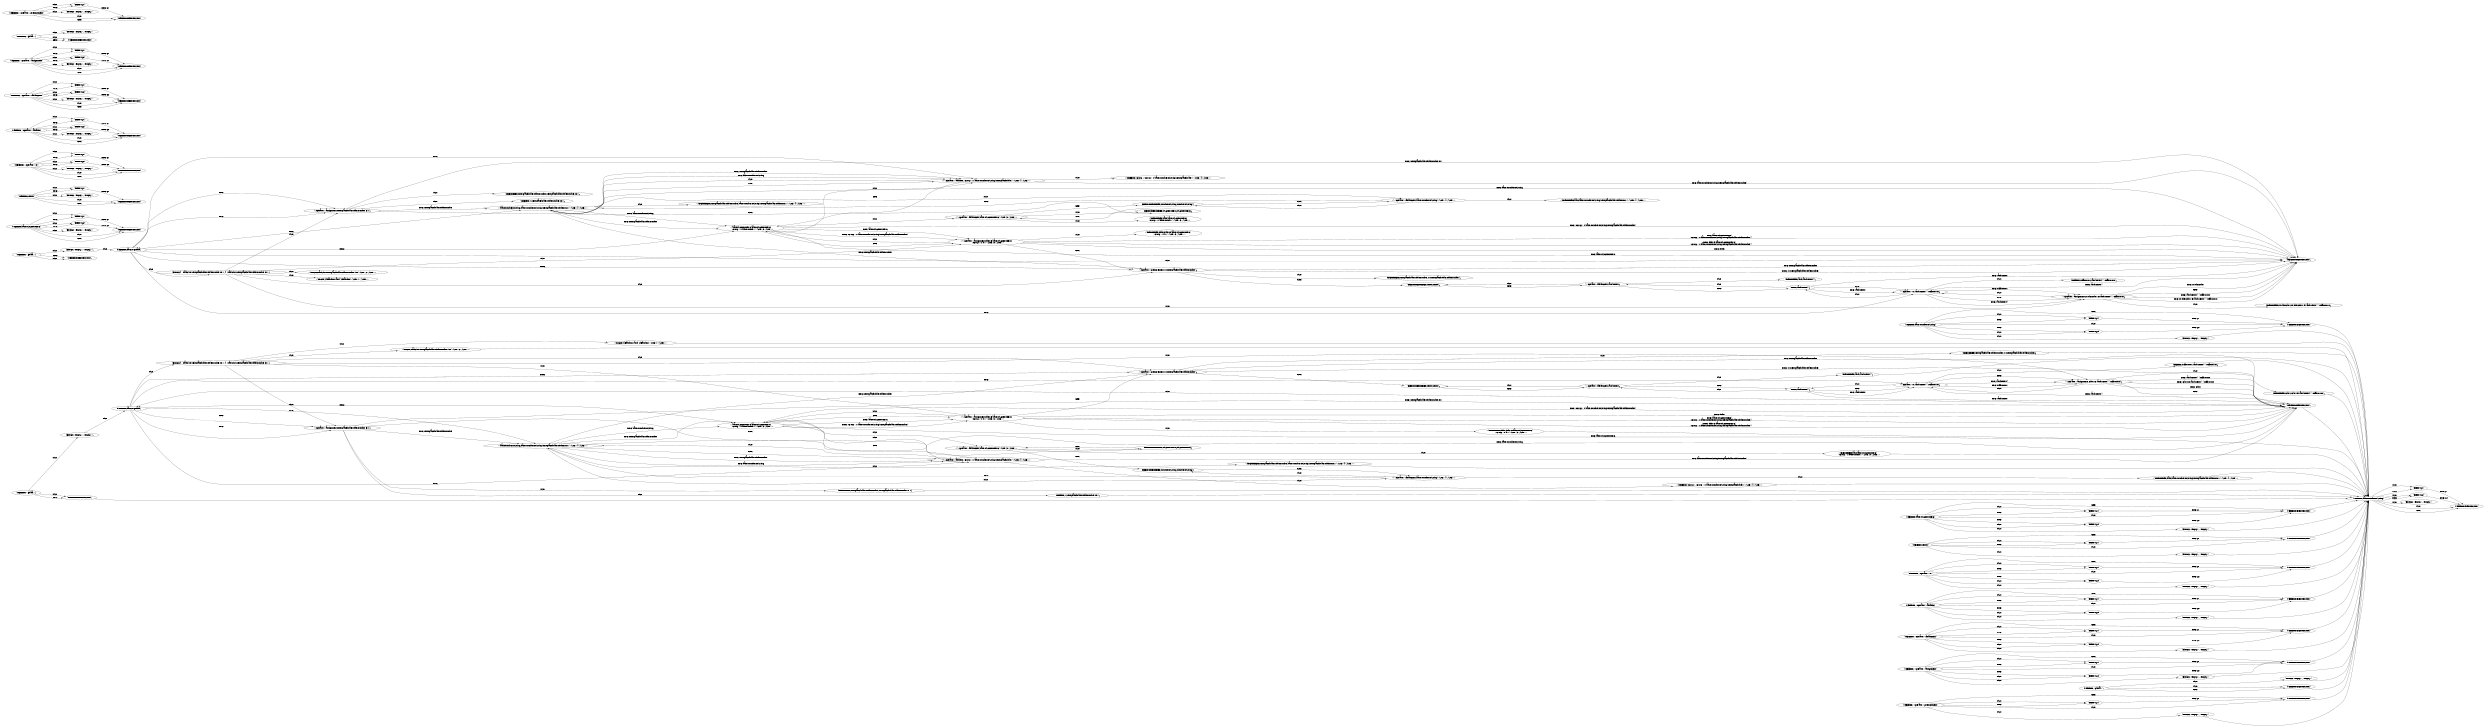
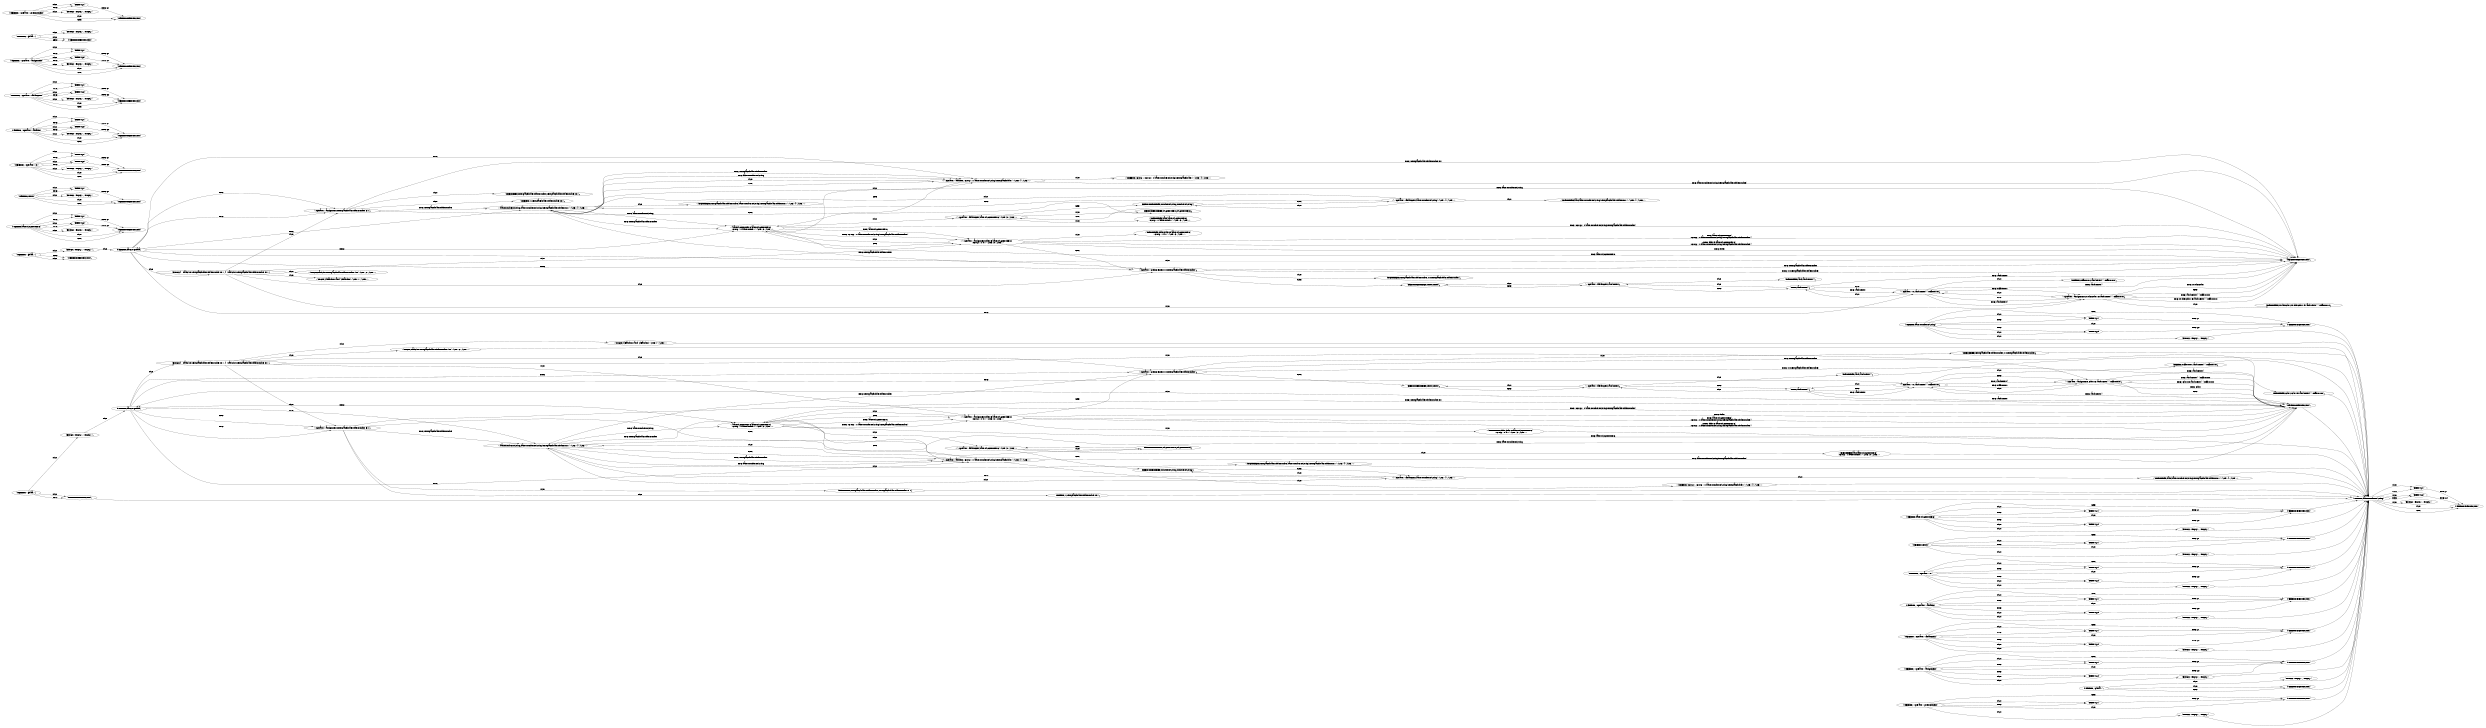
(2196, 371) -> (2196, 371)
